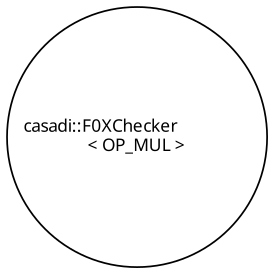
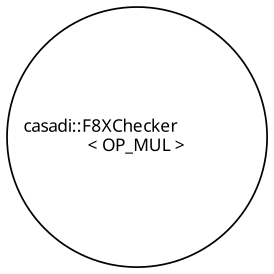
(137, 137) -> (137, 137)
